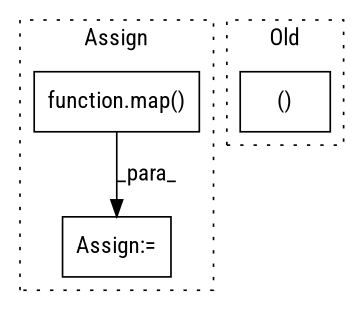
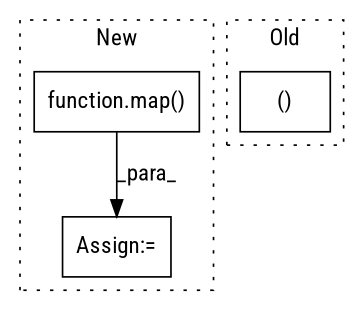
(117, 39) -> (117, 39)
